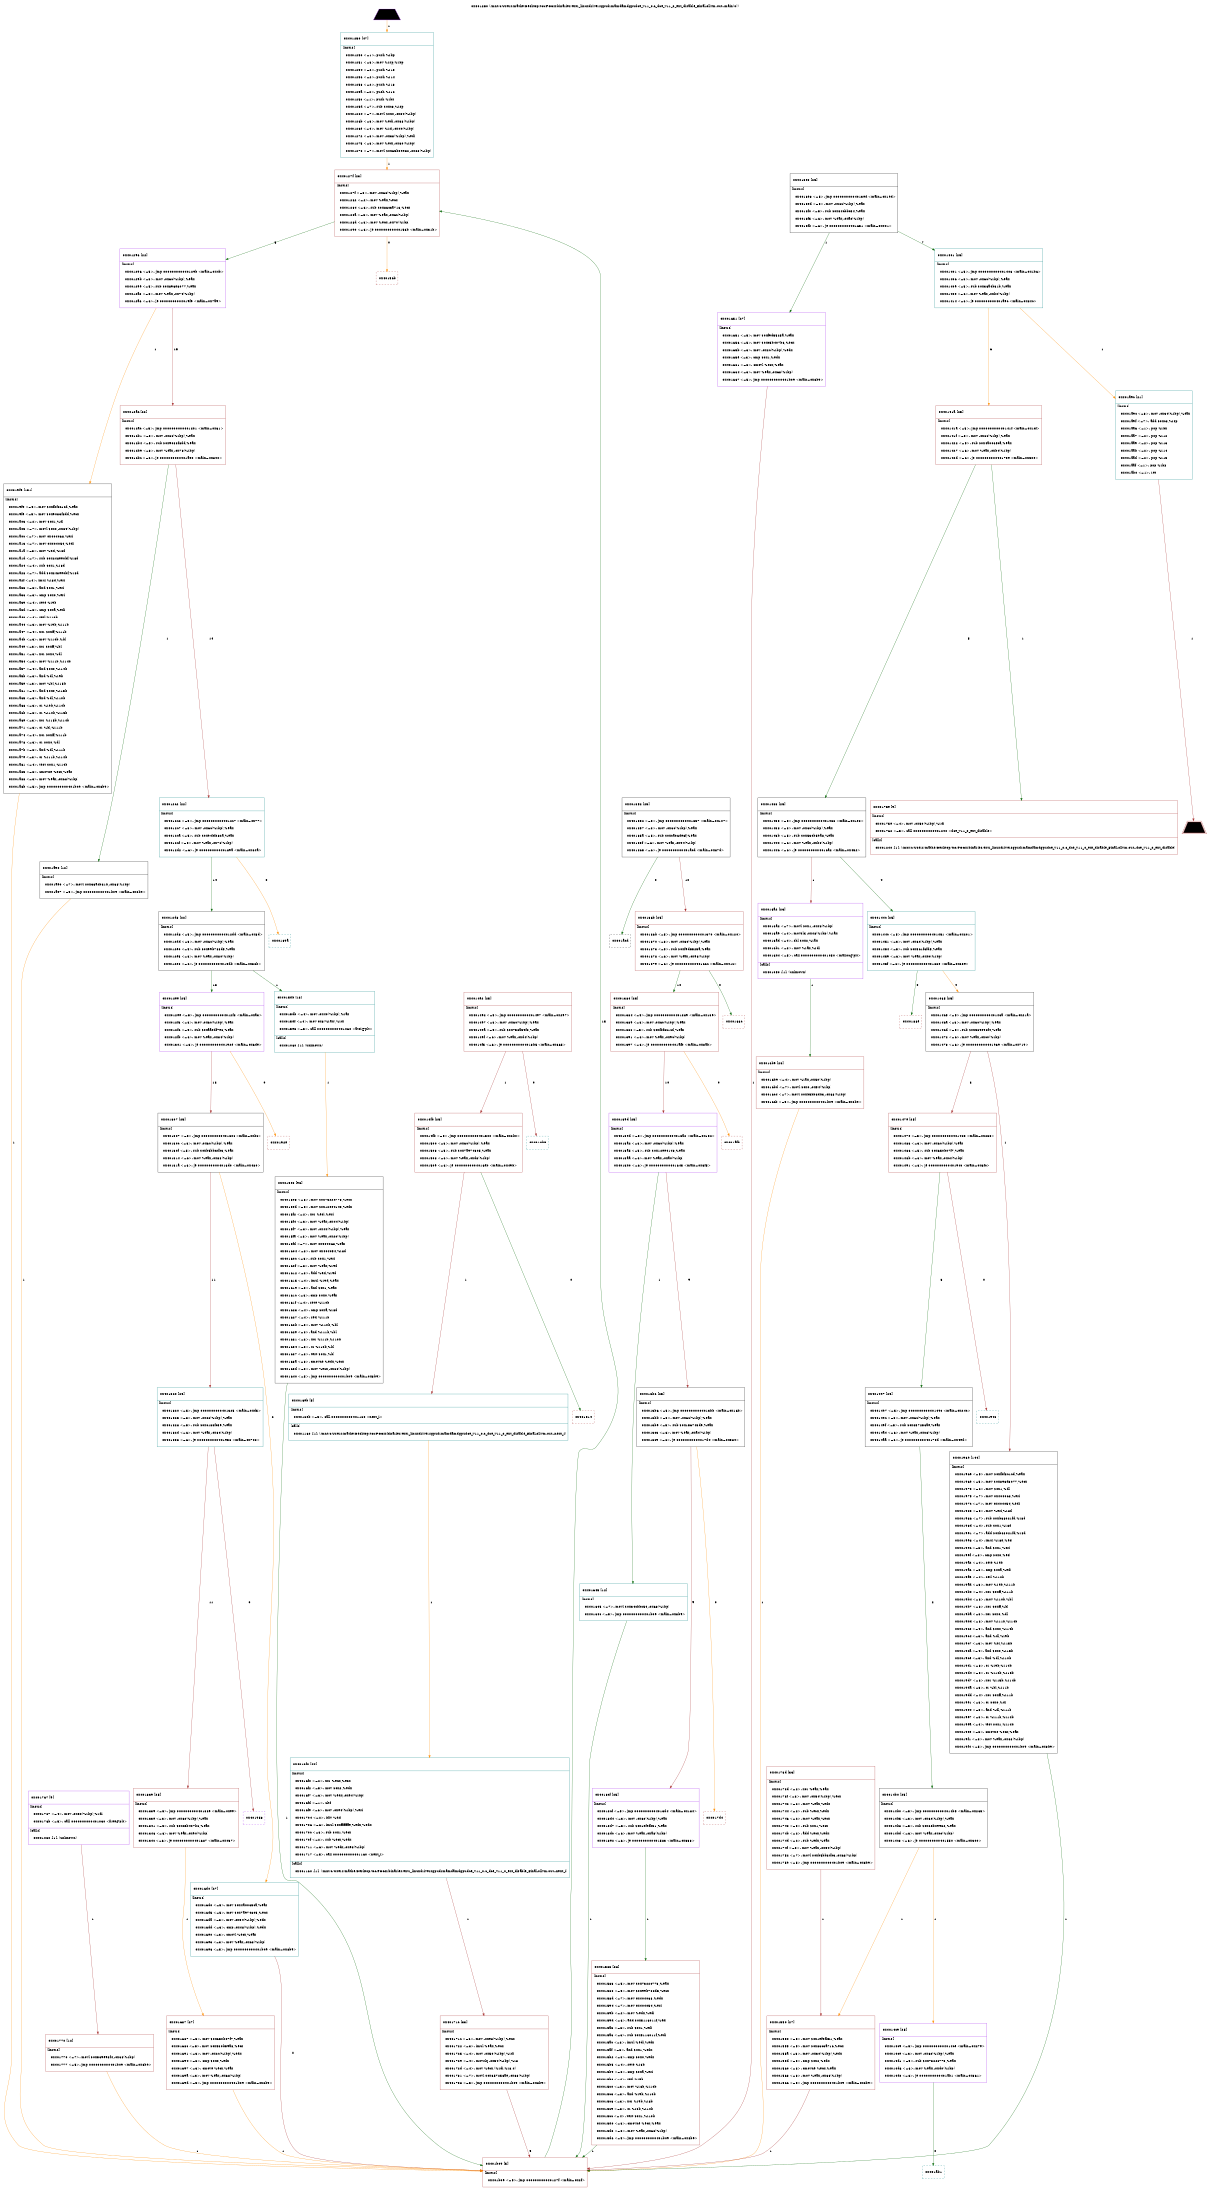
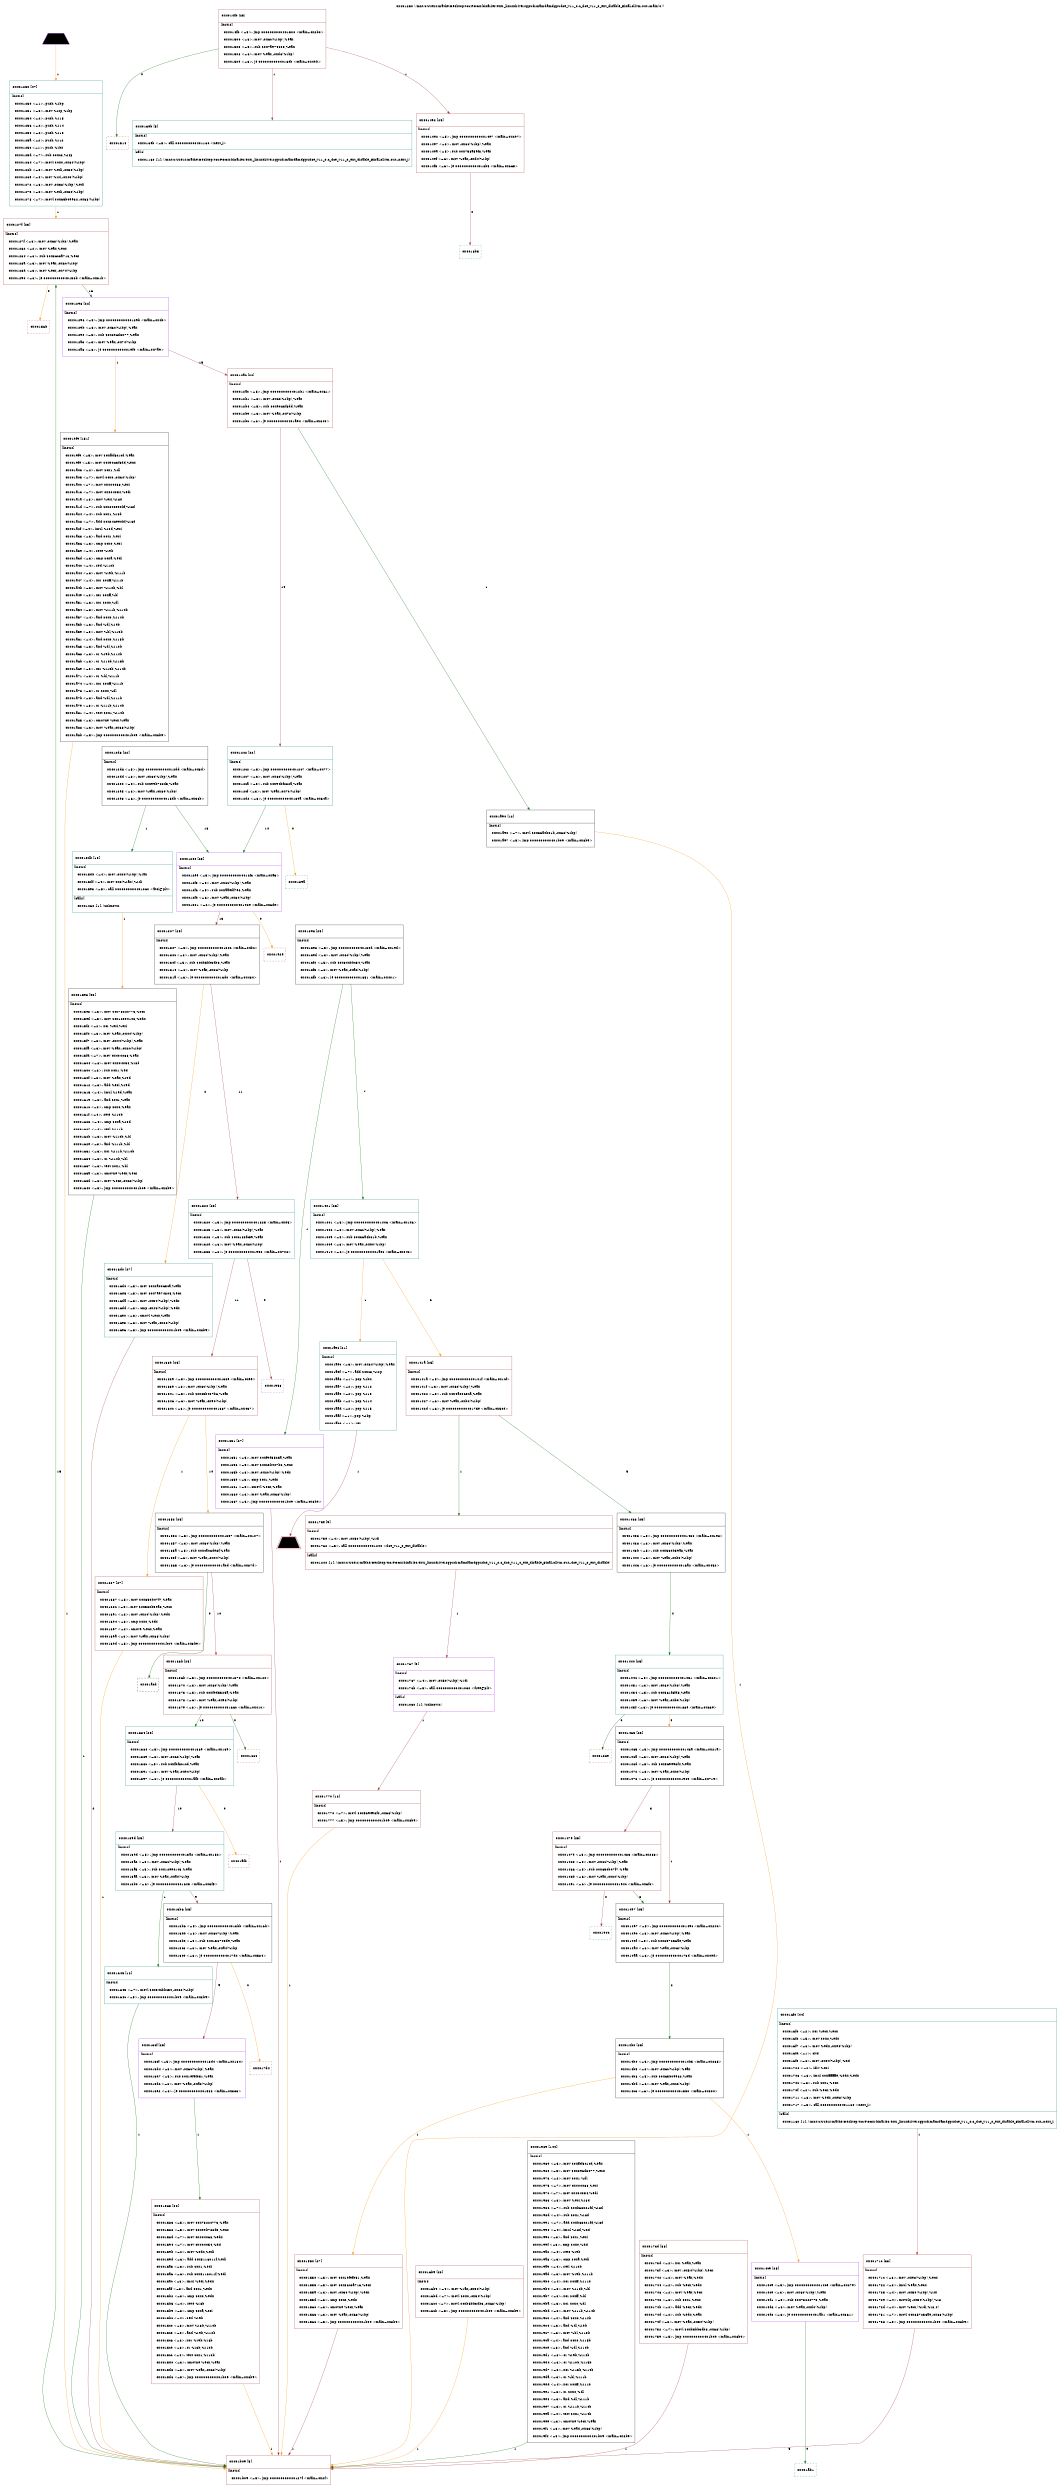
(275, 243) -> (90, 291)
(212, 883) -> (255, 828)
(810, 941) -> none
(665, 1022) -> (179, 1756)
(494, 1081) -> (393, 69)
(663, 1143) -> (170, 1861)
(1008, 1249) -> (670, 1843)
none -> (207, 1463)
(429, 1598) -> none
none -> (451, 1612)
(821, 1941) -> (522, 2461)
(591, 2151) -> (257, 2418)
